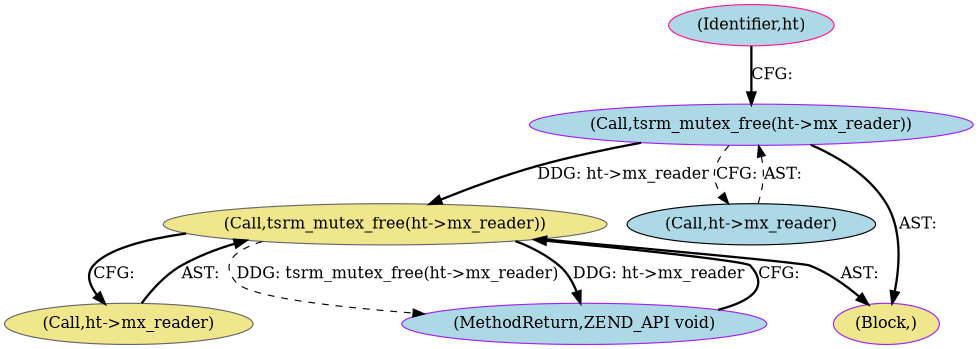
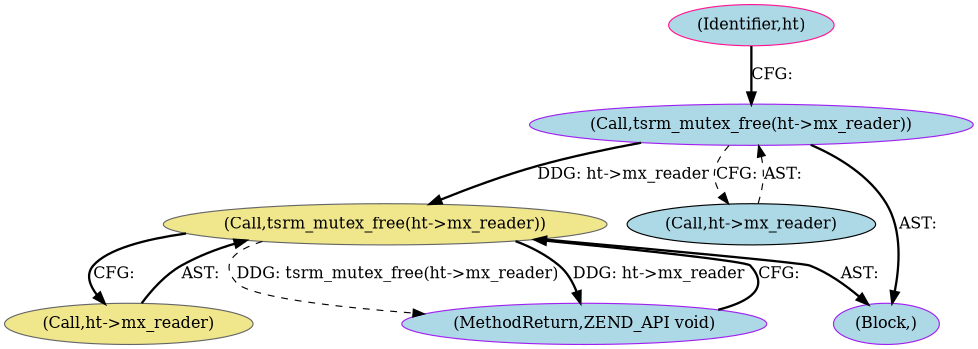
(886, 324) -> (886, 324)
